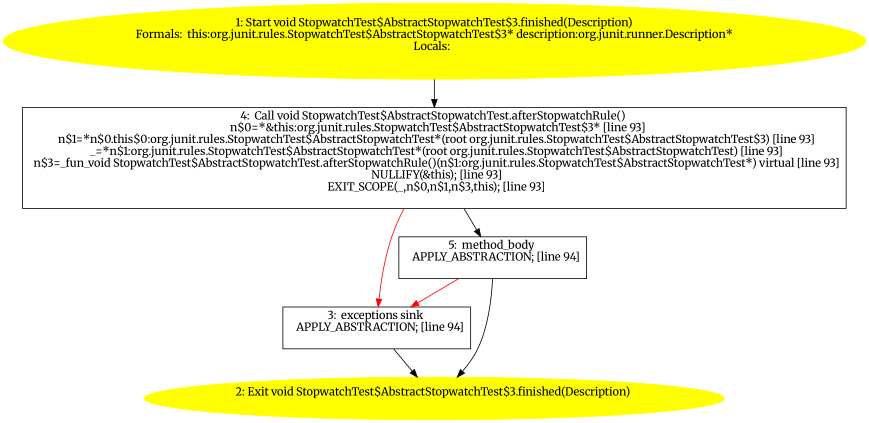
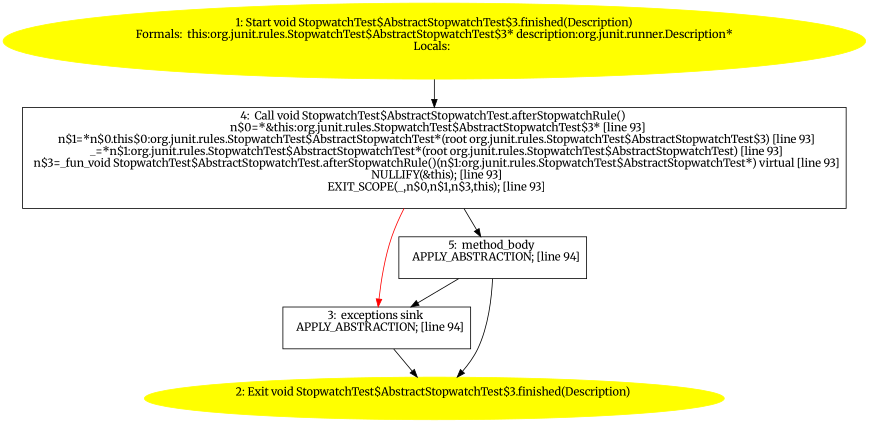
(438, 291) -> (438, 291)
